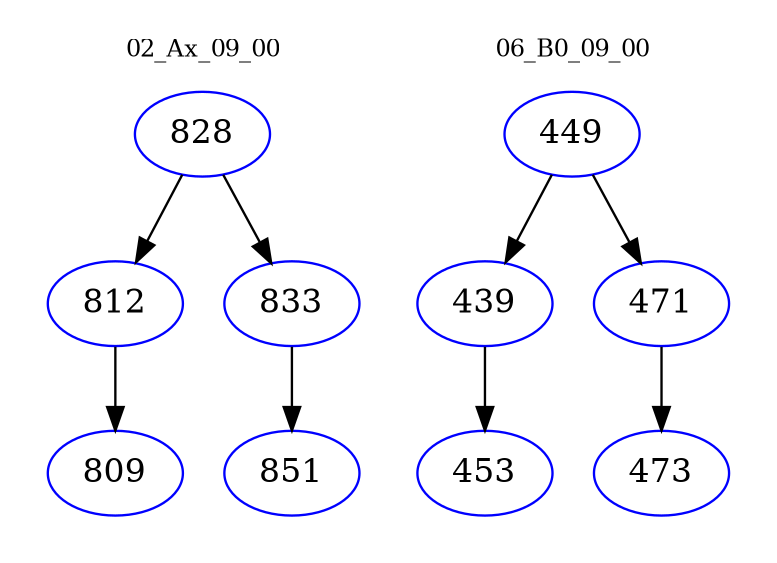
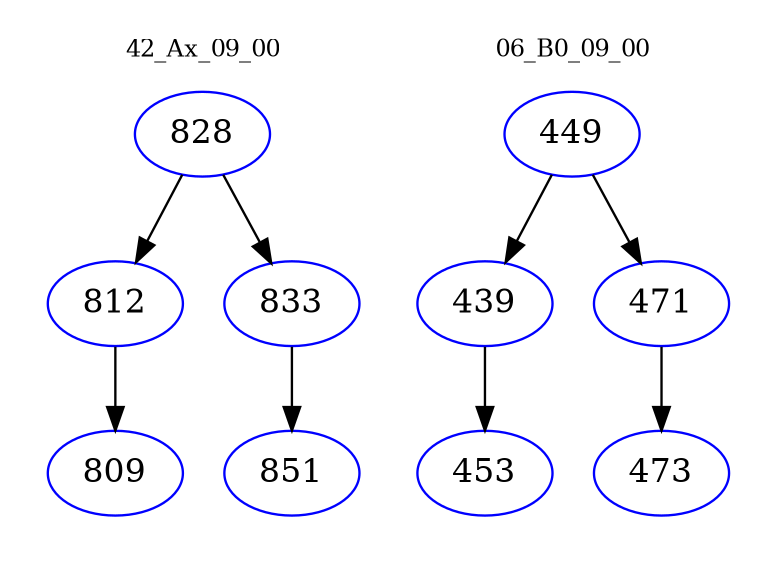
(204, 51) -> (204, 51)
